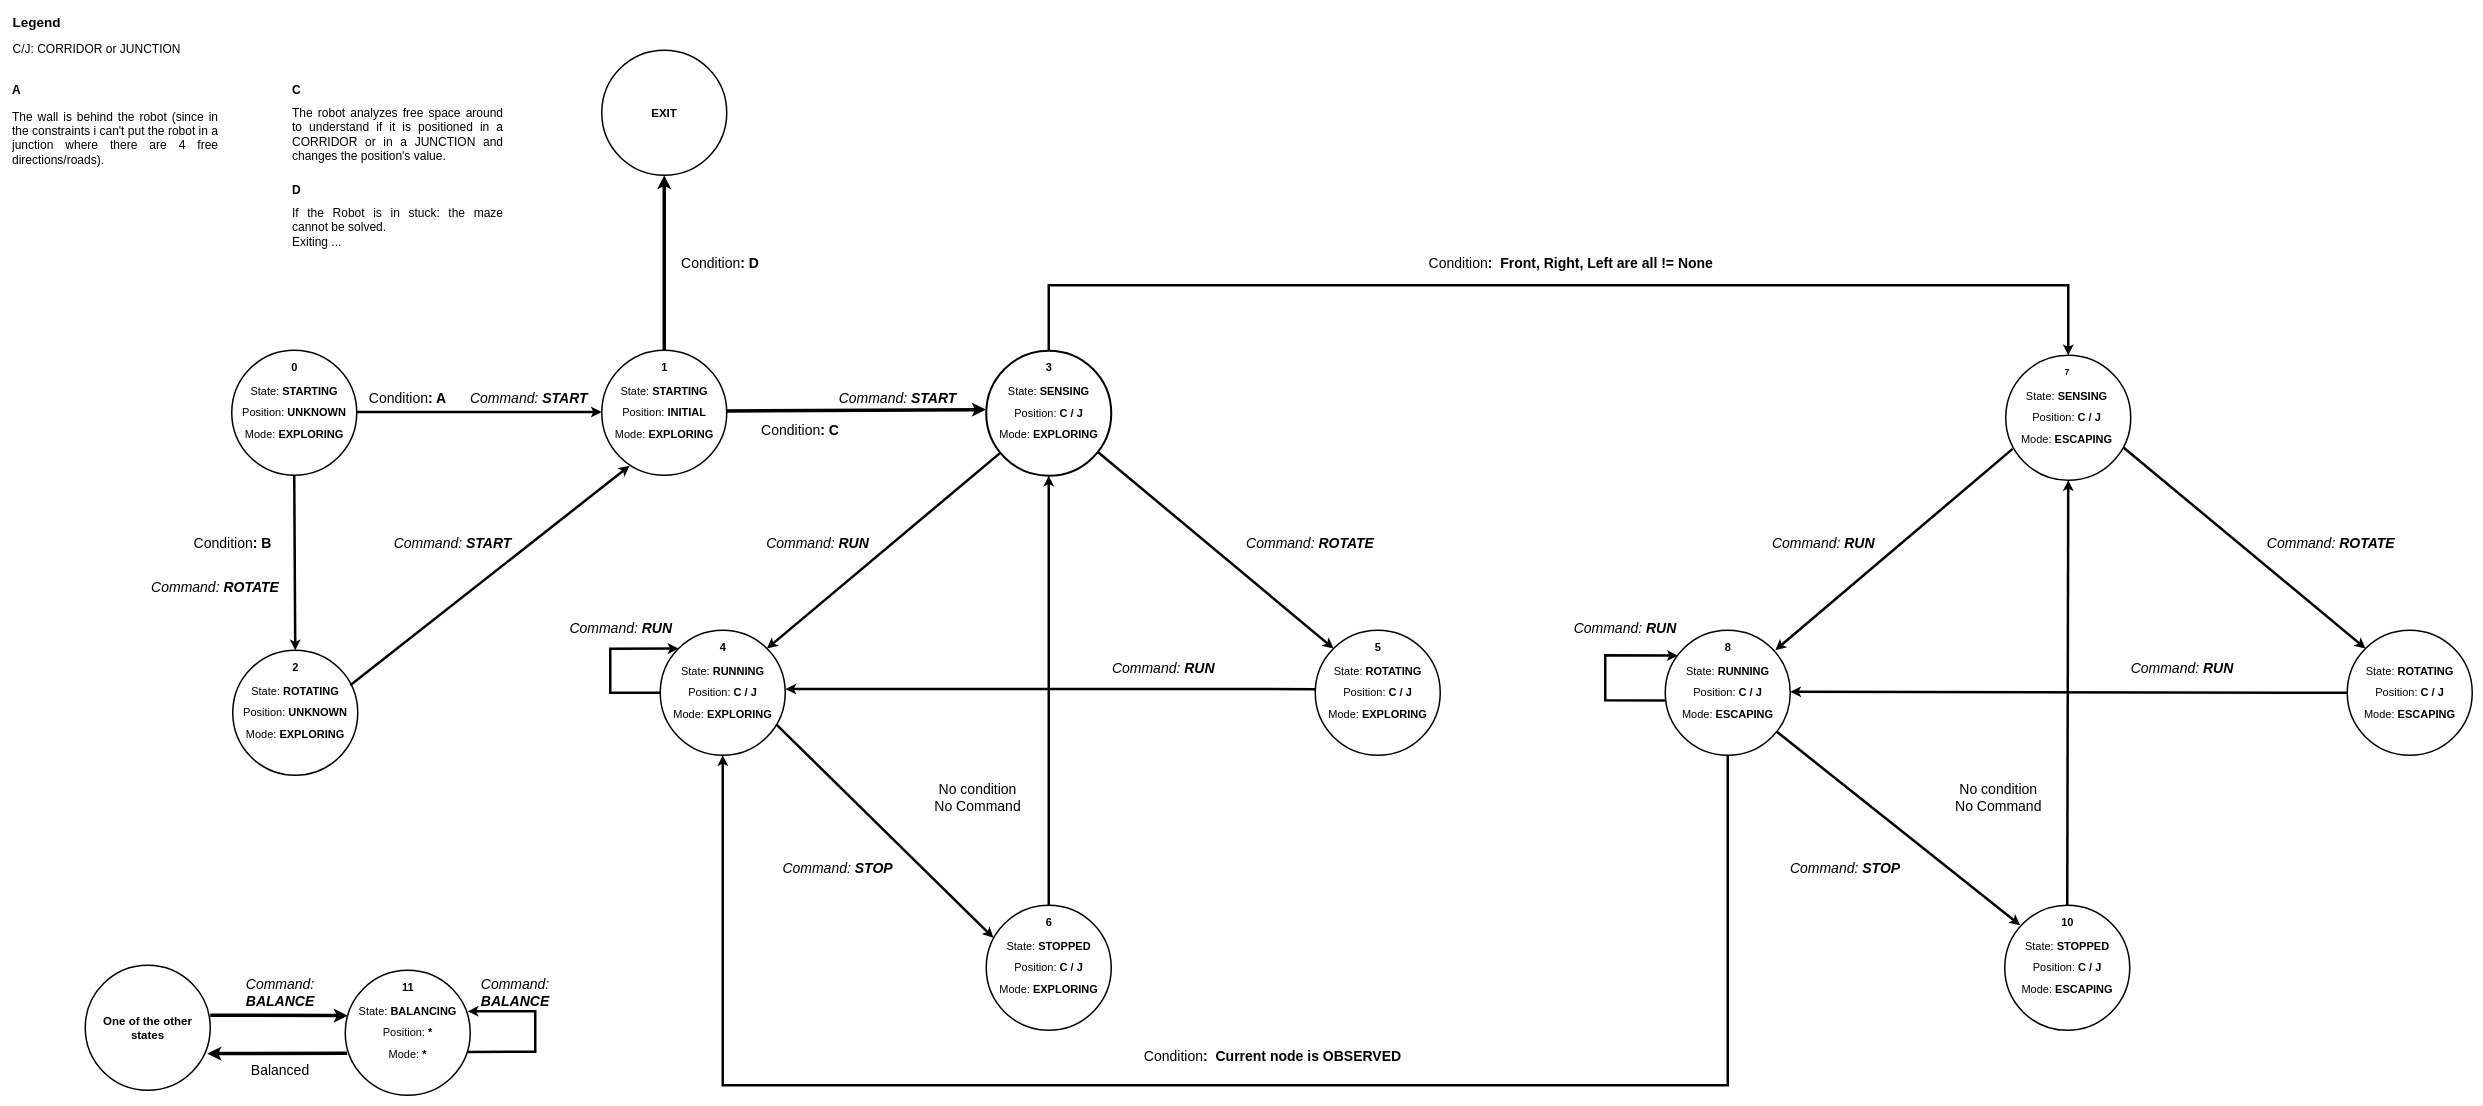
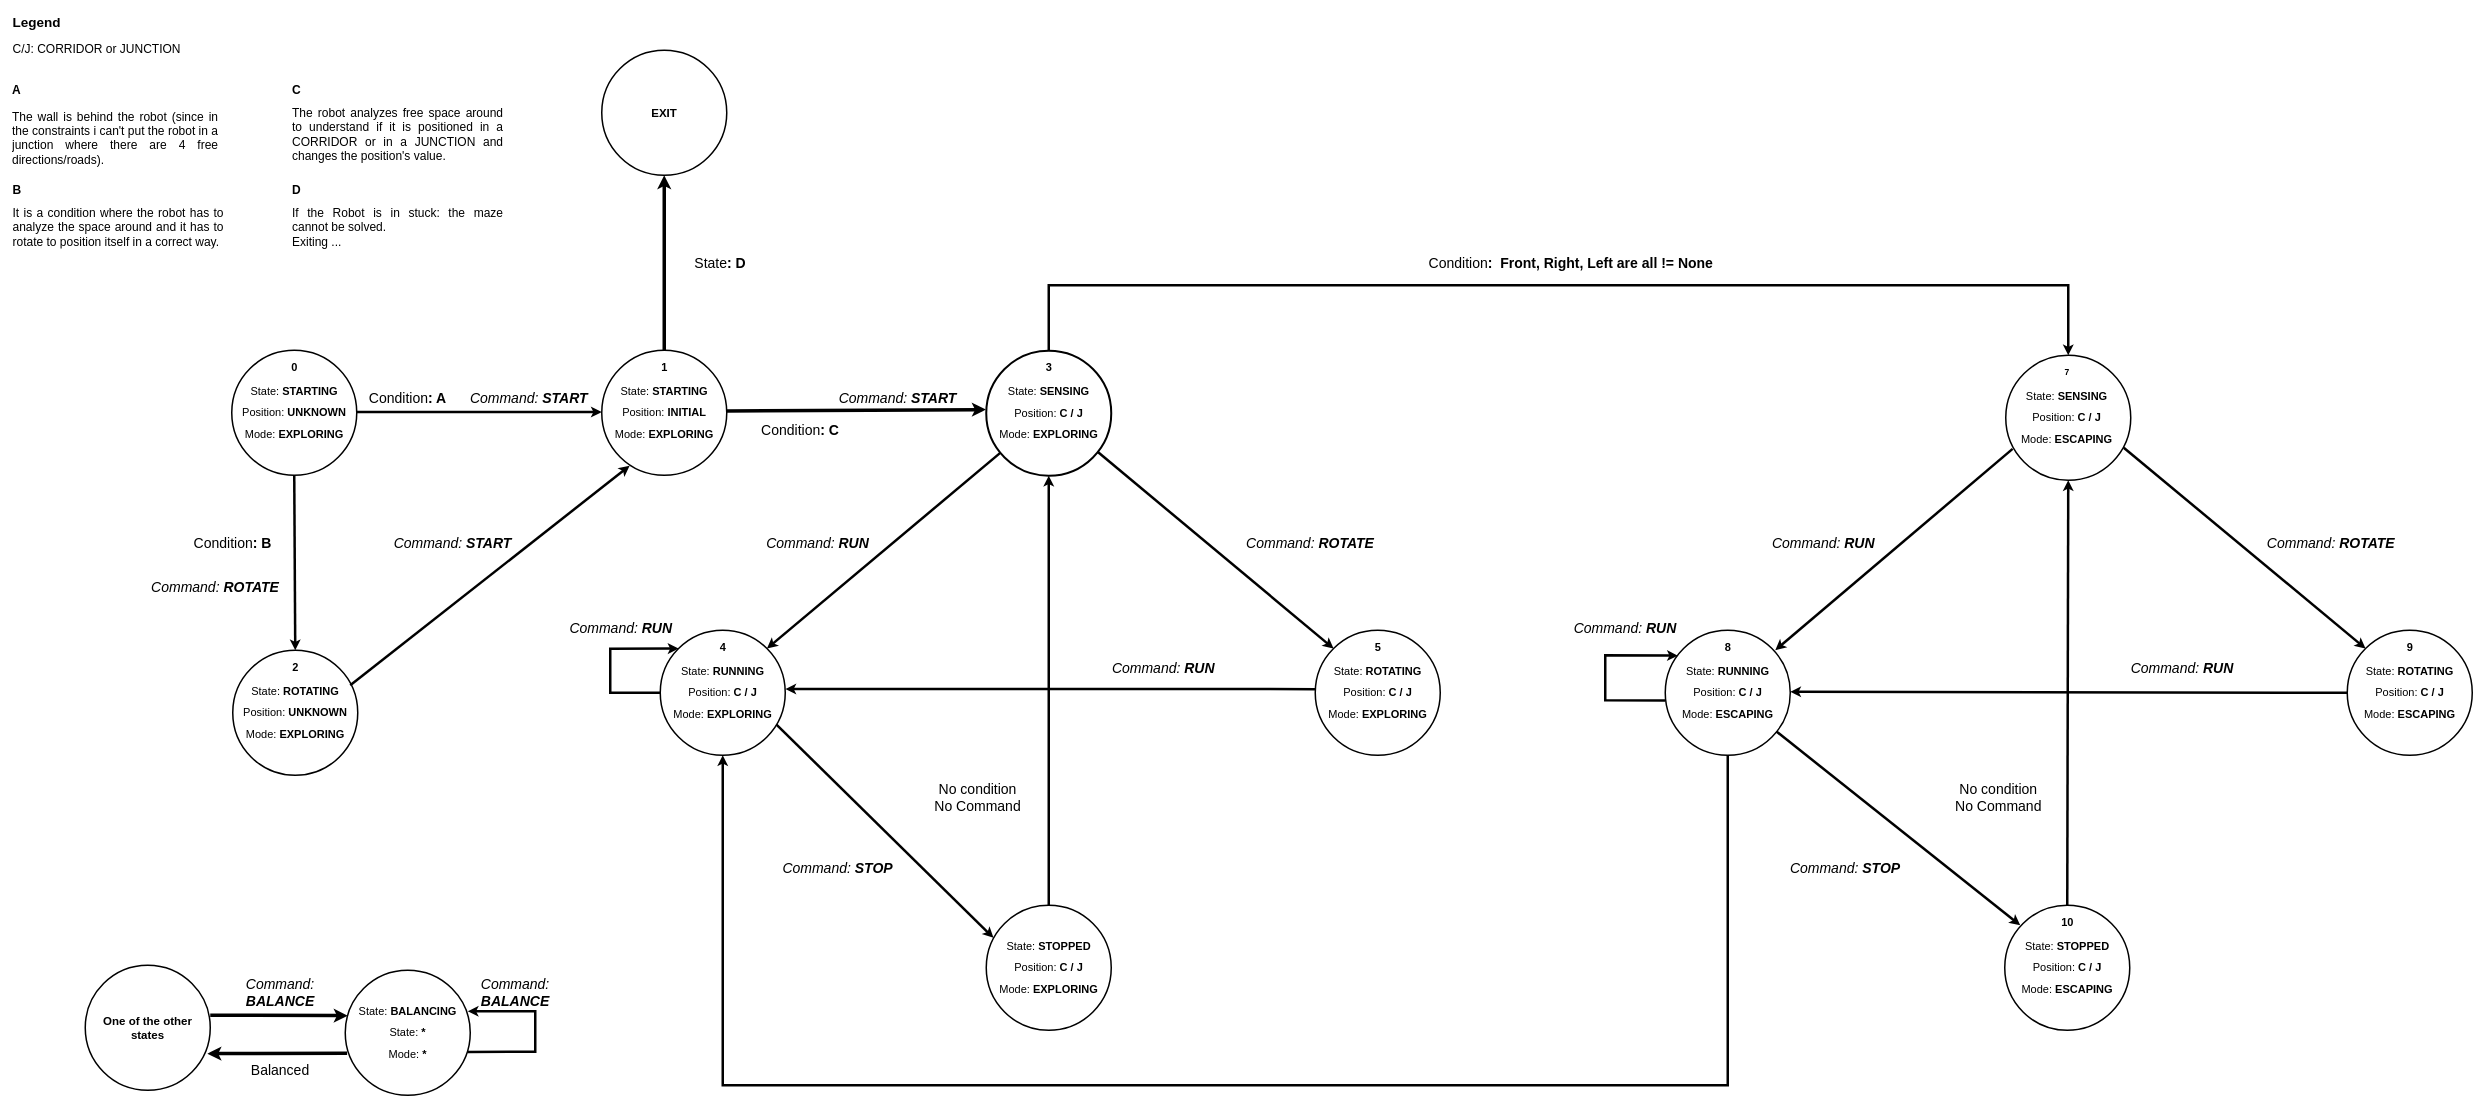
none -> (118, 225)
(720, 263) -> (720, 263)
none -> (2410, 647)
(1049, 922) -> none
(408, 987) -> none
(408, 1033) -> (408, 1033)
(1273, 1056) -> none
